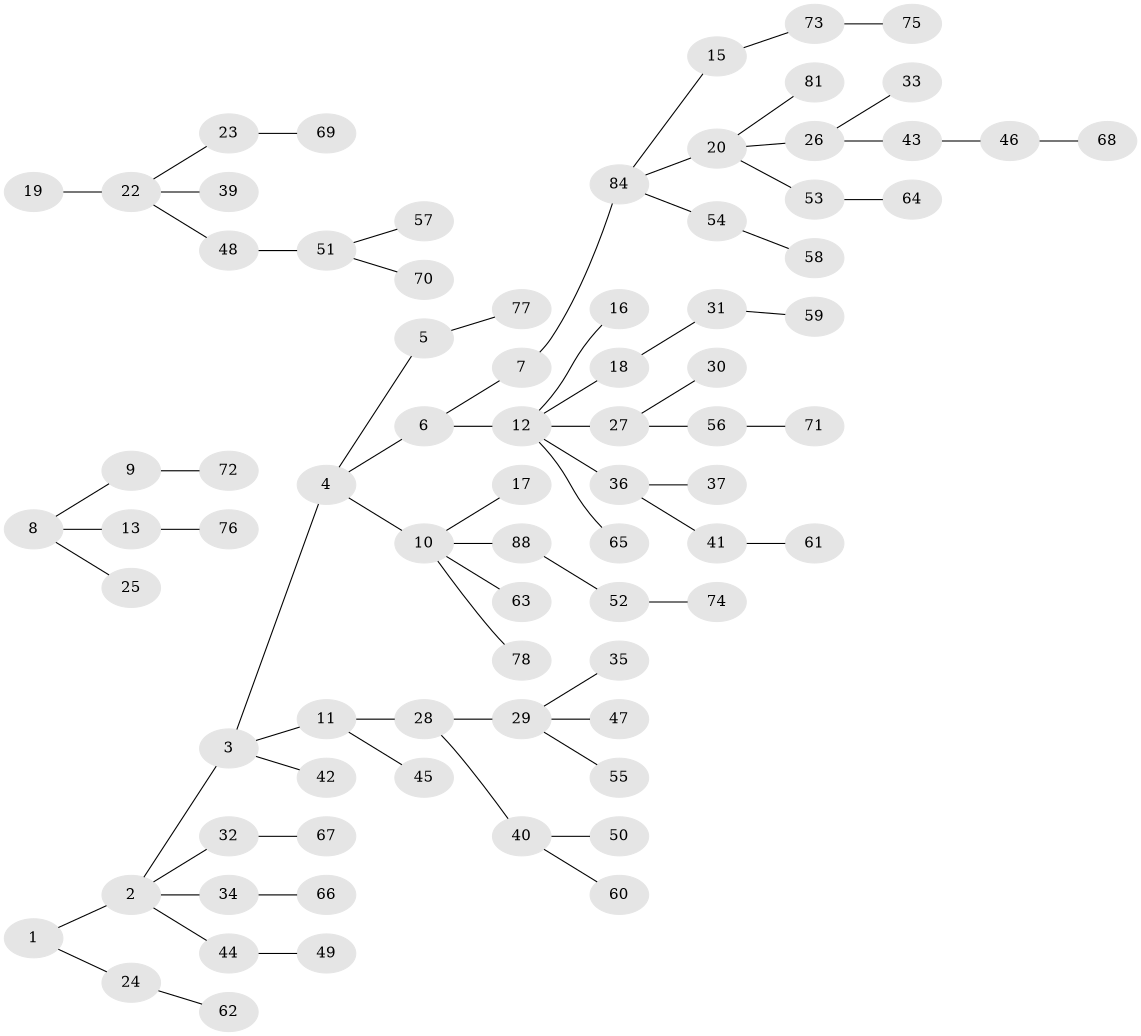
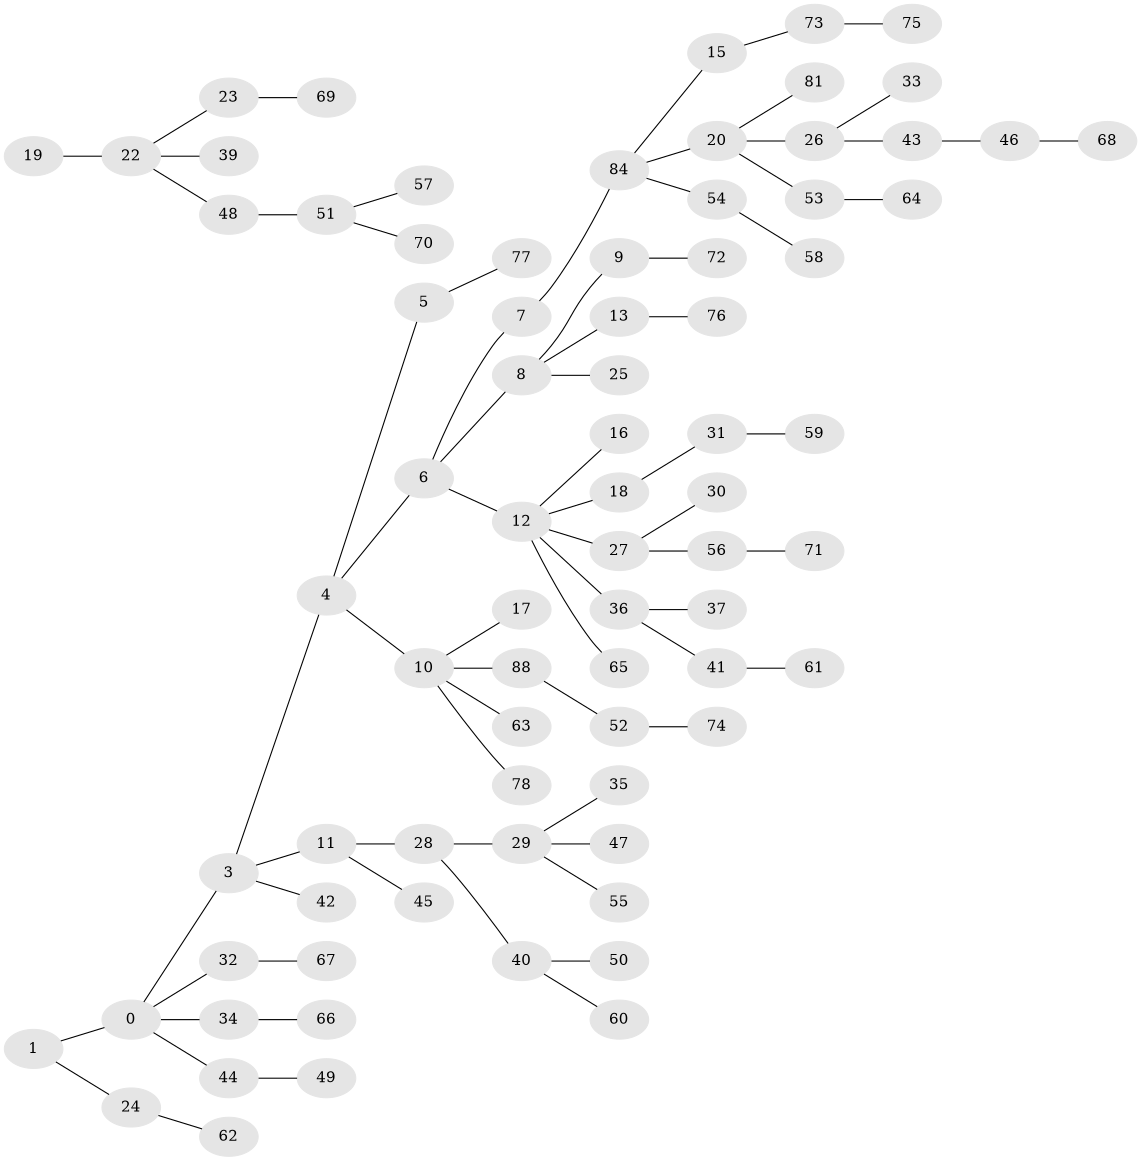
none -> (473, 427)
(131, 895) -> (131, 1020)
